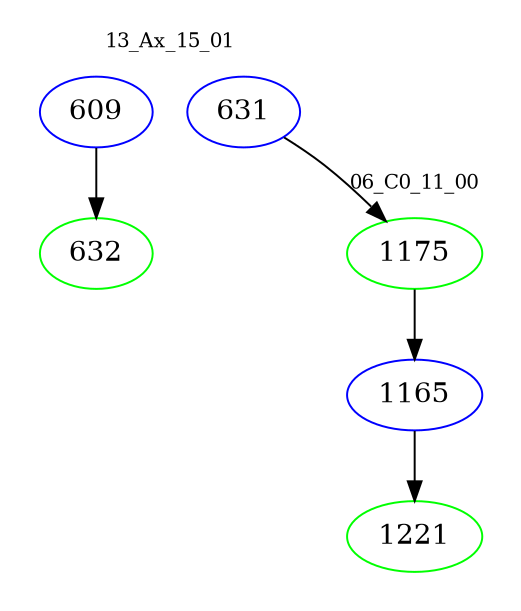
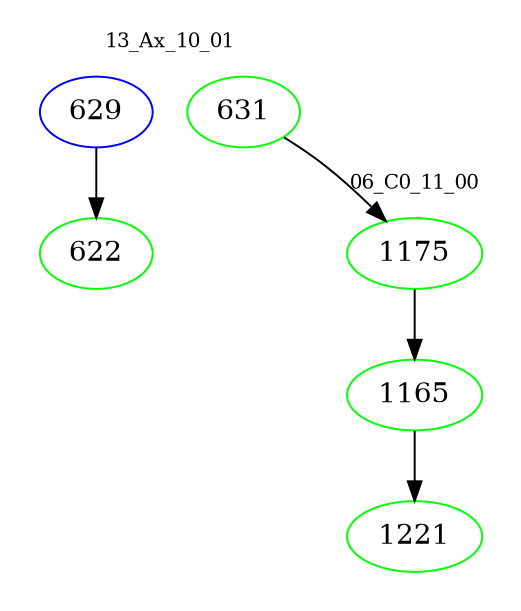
(170, 42) -> (170, 42)
(96, 112) -> (96, 112)
(244, 112) -> (244, 112)
(96, 254) -> (96, 254)
(415, 395) -> (415, 395)
